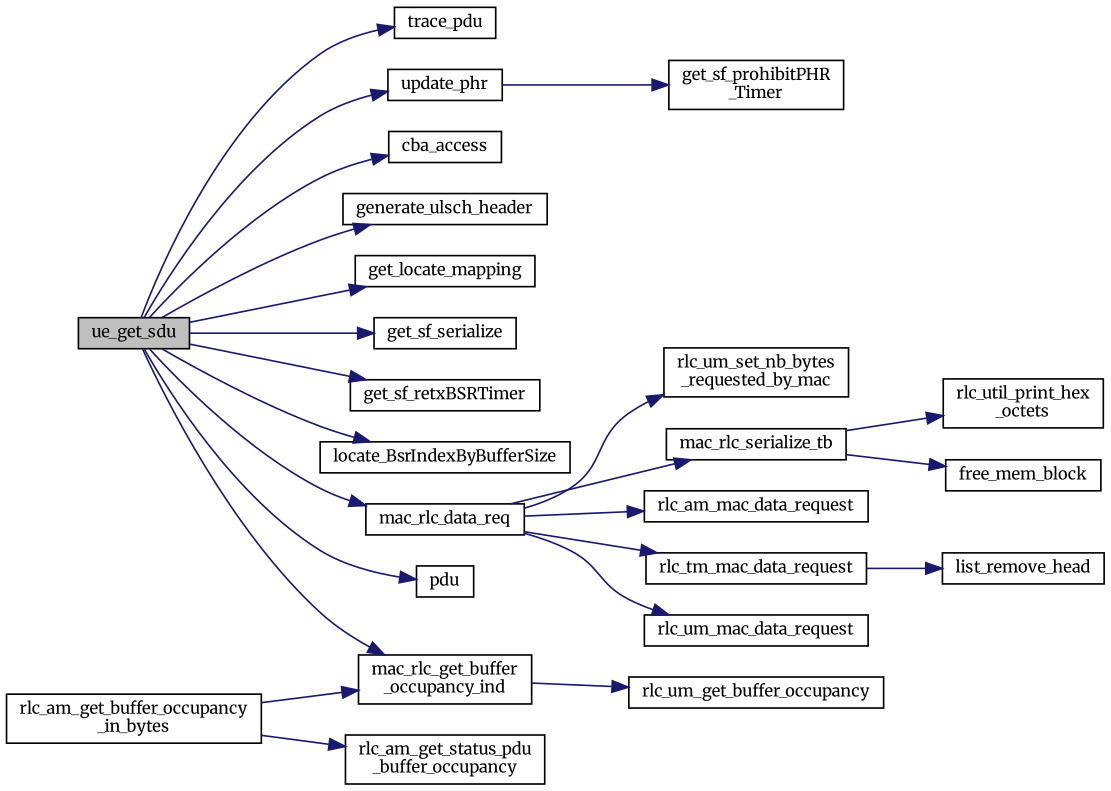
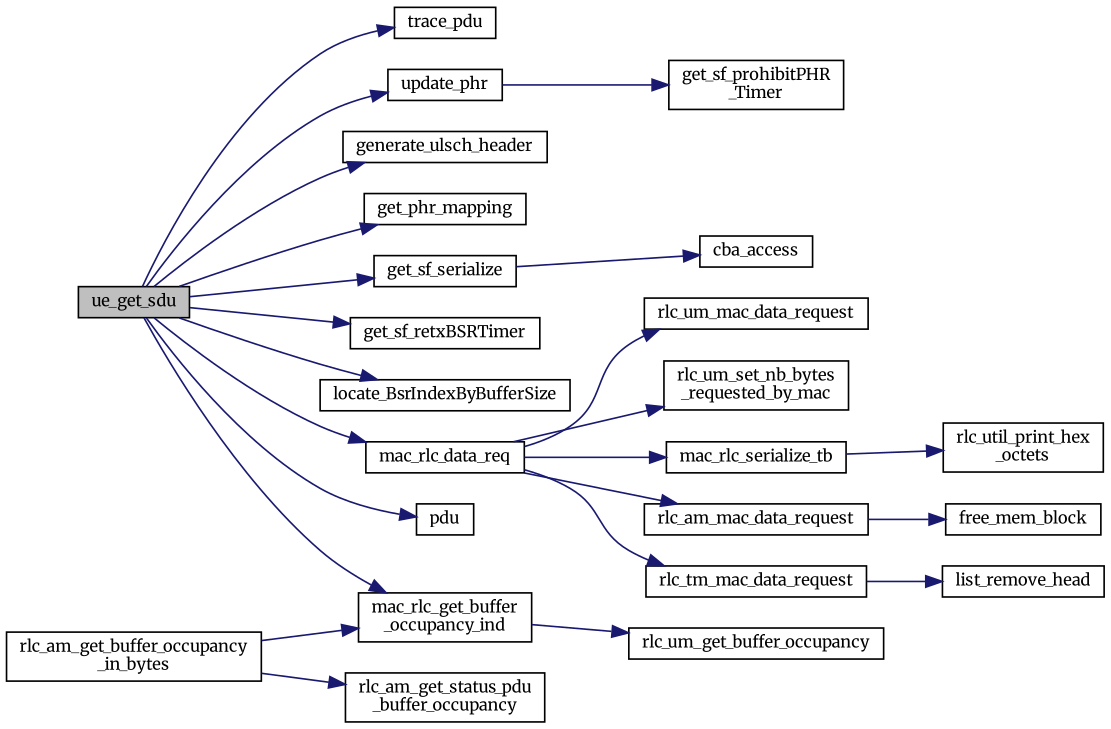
(251, 223) -> (600, 261)
(445, 271) -> (445, 209)
(888, 460) -> (898, 519)
